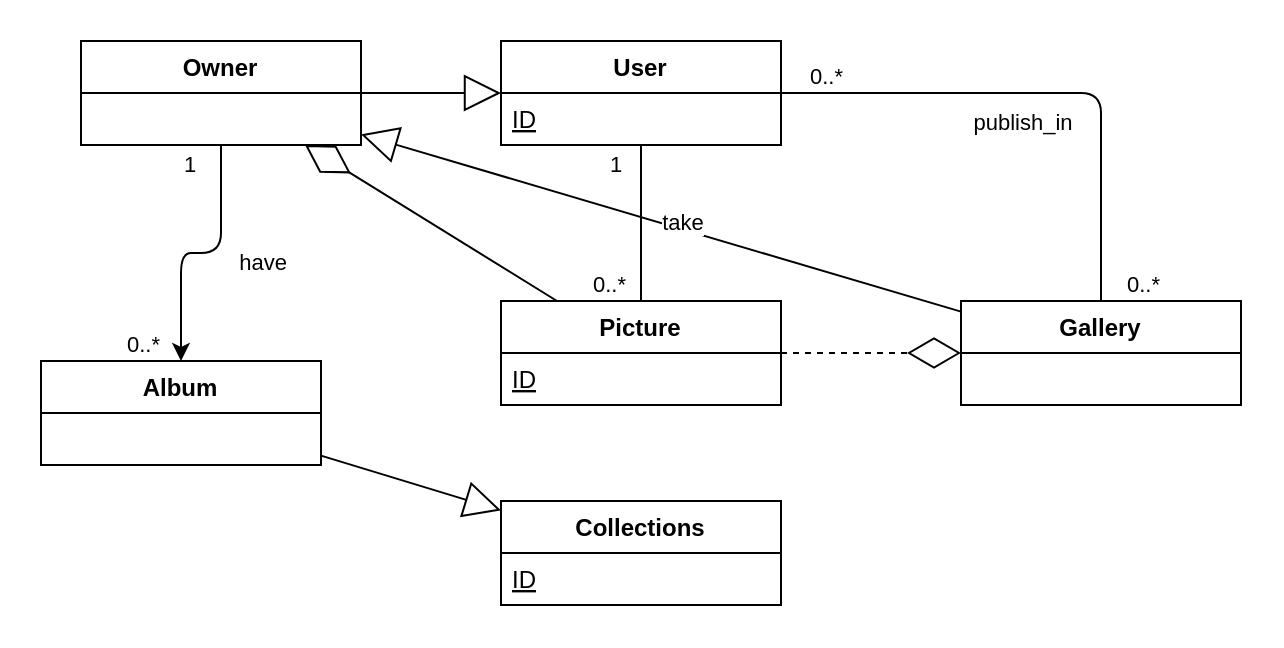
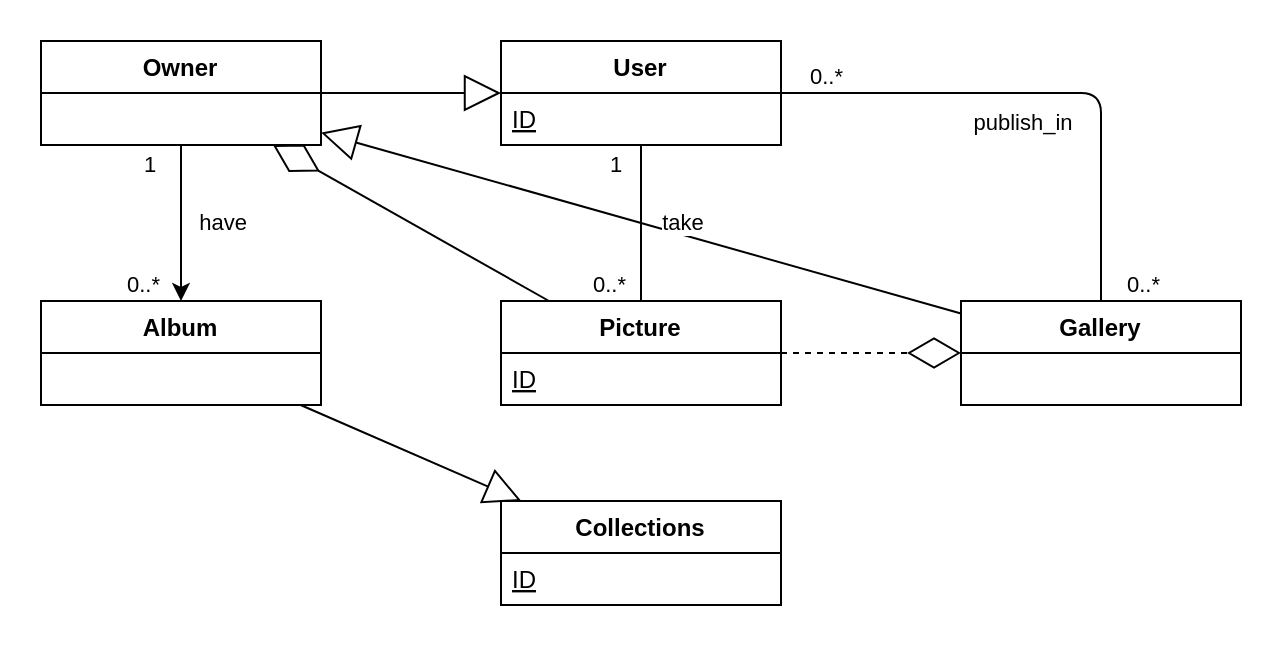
(221, 93) -> (181, 93)
(181, 413) -> (181, 353)
